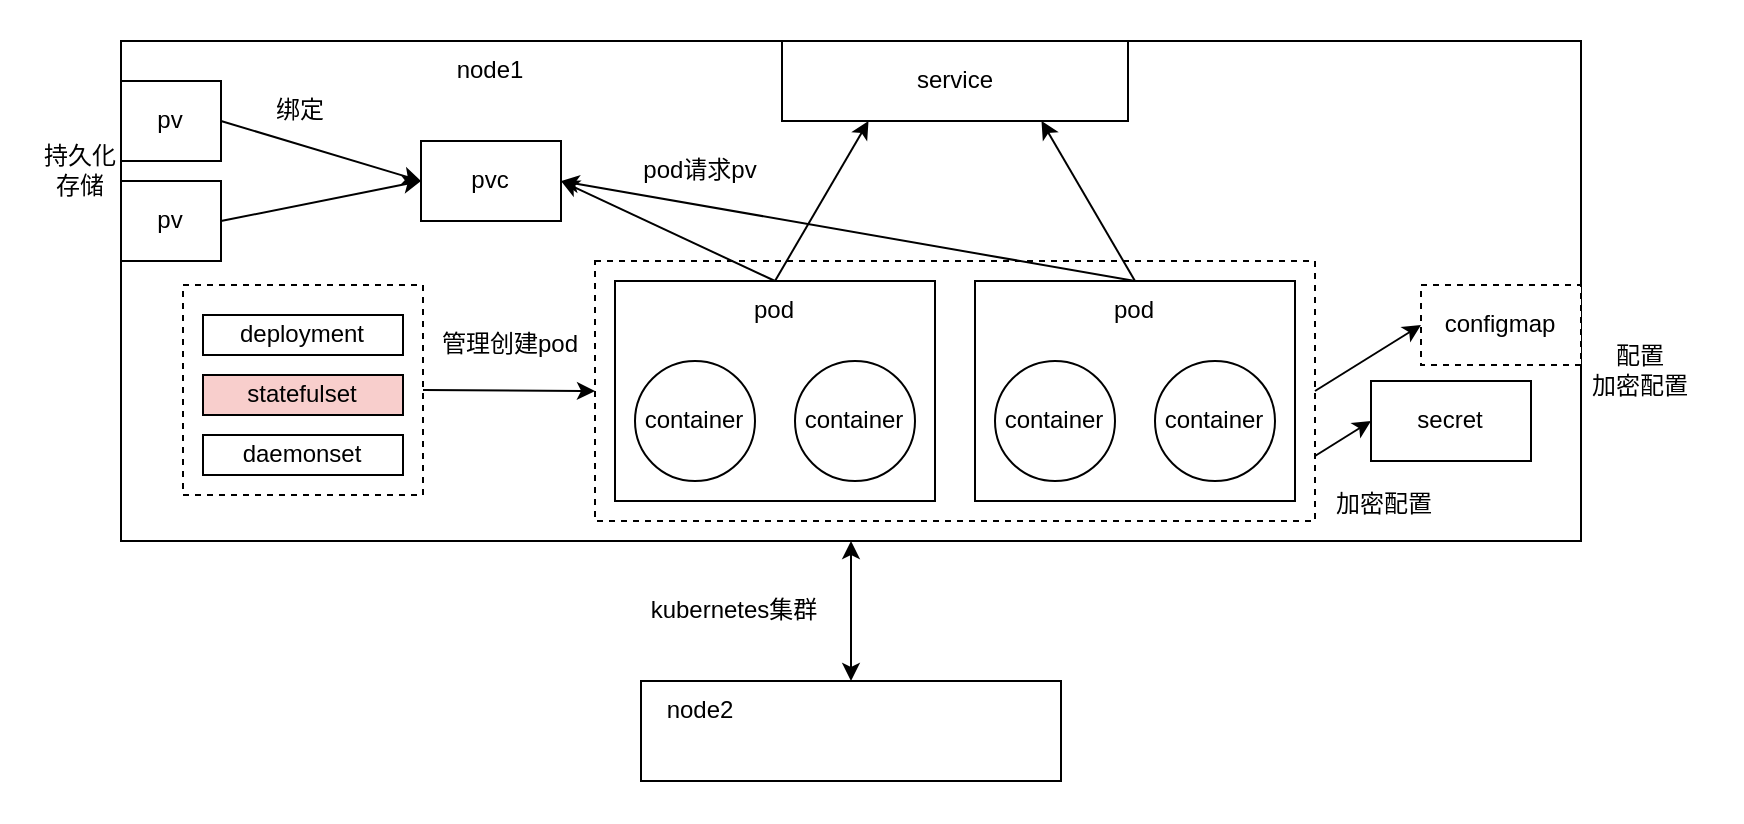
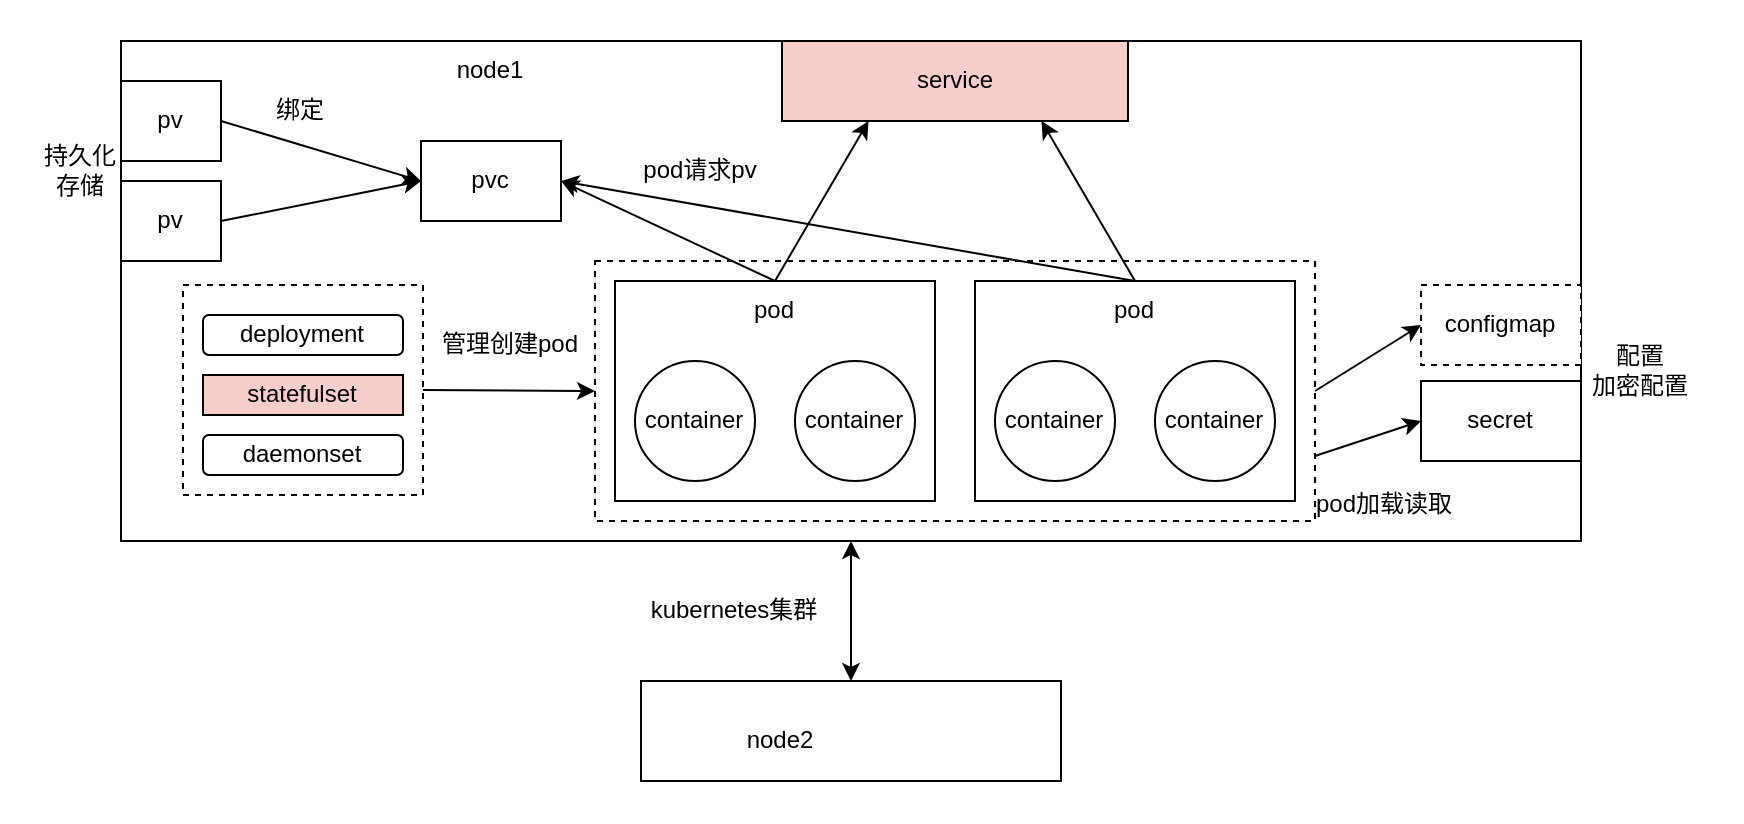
(955, 81) -> (955, 81)
(303, 335) -> (303, 335)
(1451, 421) -> (1501, 421)
(303, 455) -> (303, 455)
(1385, 505) -> (1385, 505)
(701, 711) -> (781, 741)
